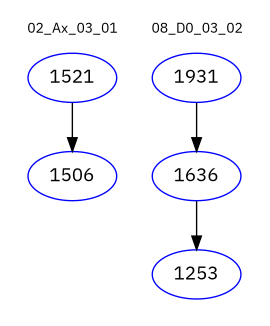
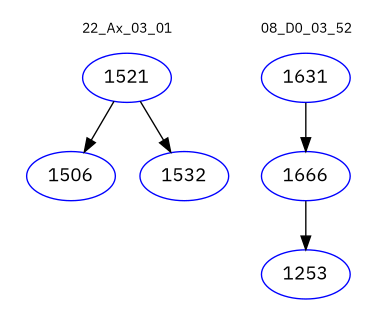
(73, 29) -> (128, 29)
(197, 29) -> (307, 29)
(197, 78) -> (306, 78)
none -> (184, 176)
(197, 176) -> (306, 176)
